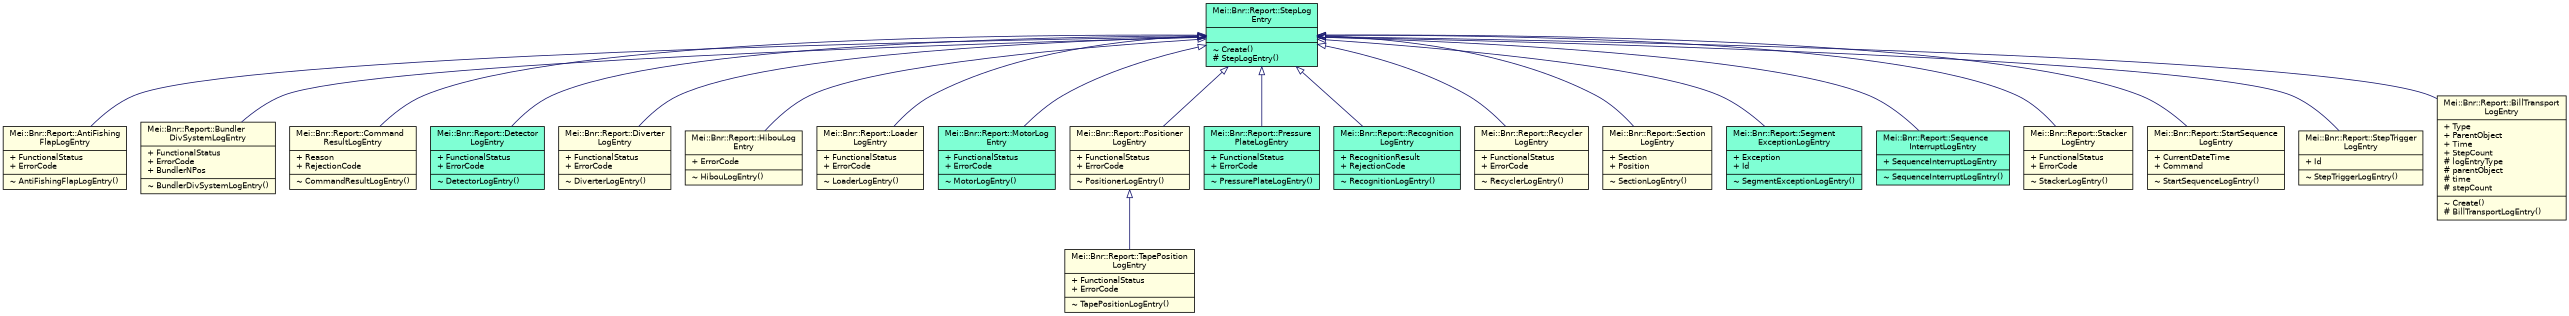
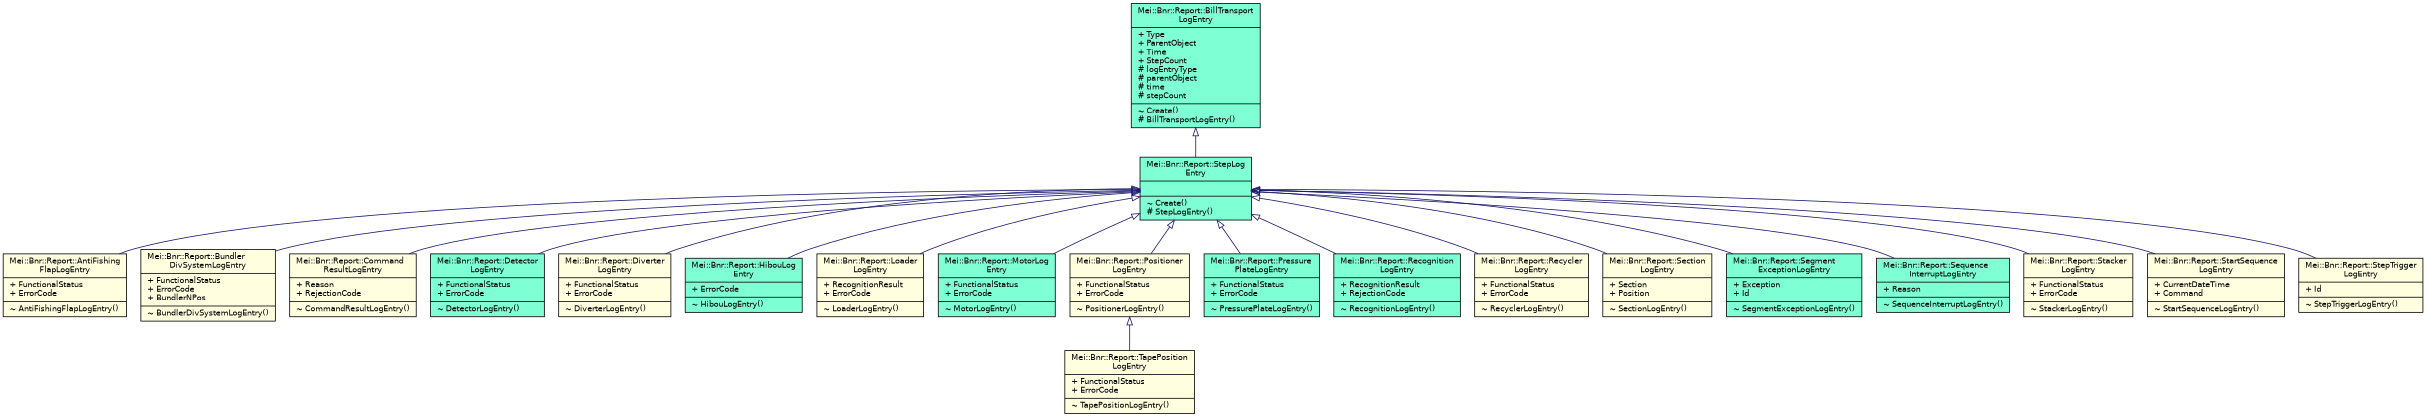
(1939, 53) -> (1196, 146)
(744, 158) -> (744, 285)
(860, 158) -> (863, 285)
(2502, 158) -> (1196, 66)
(1940, 162) -> (1902, 289)
